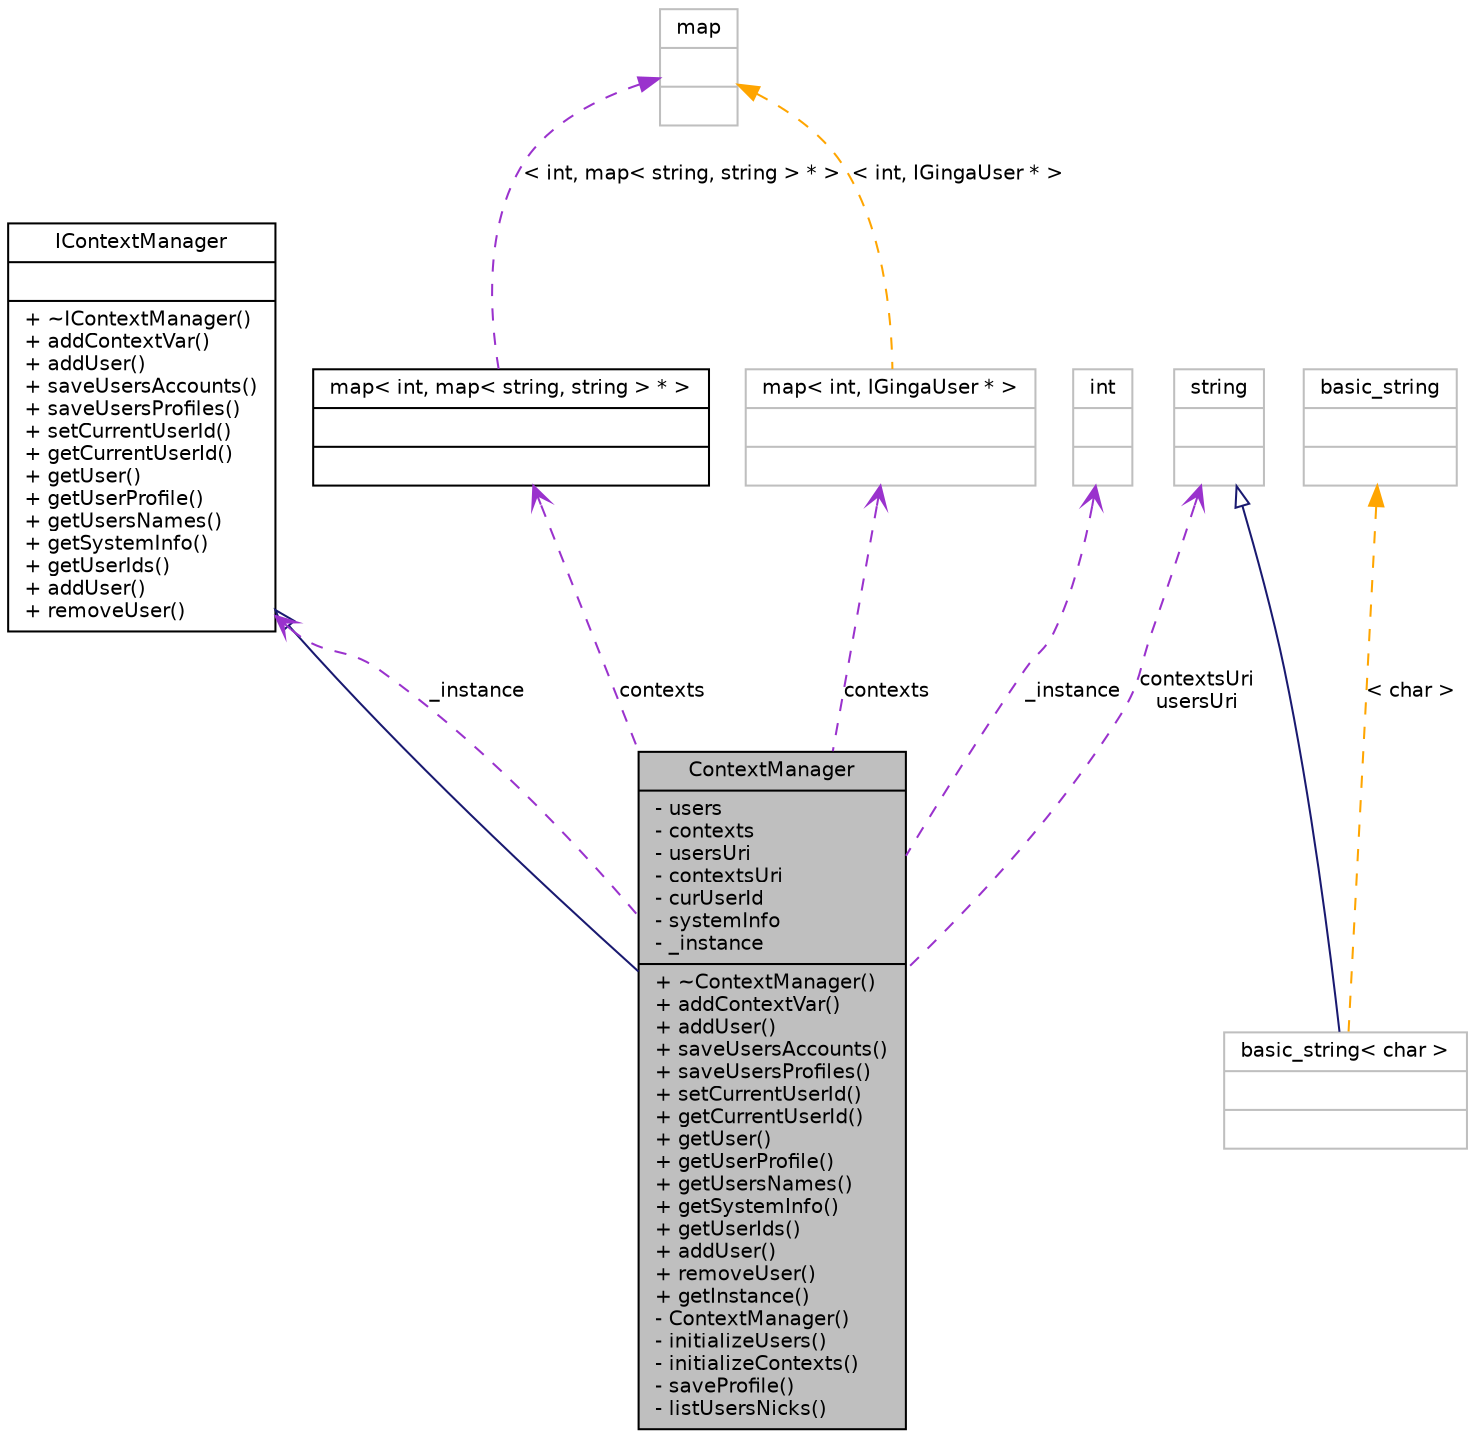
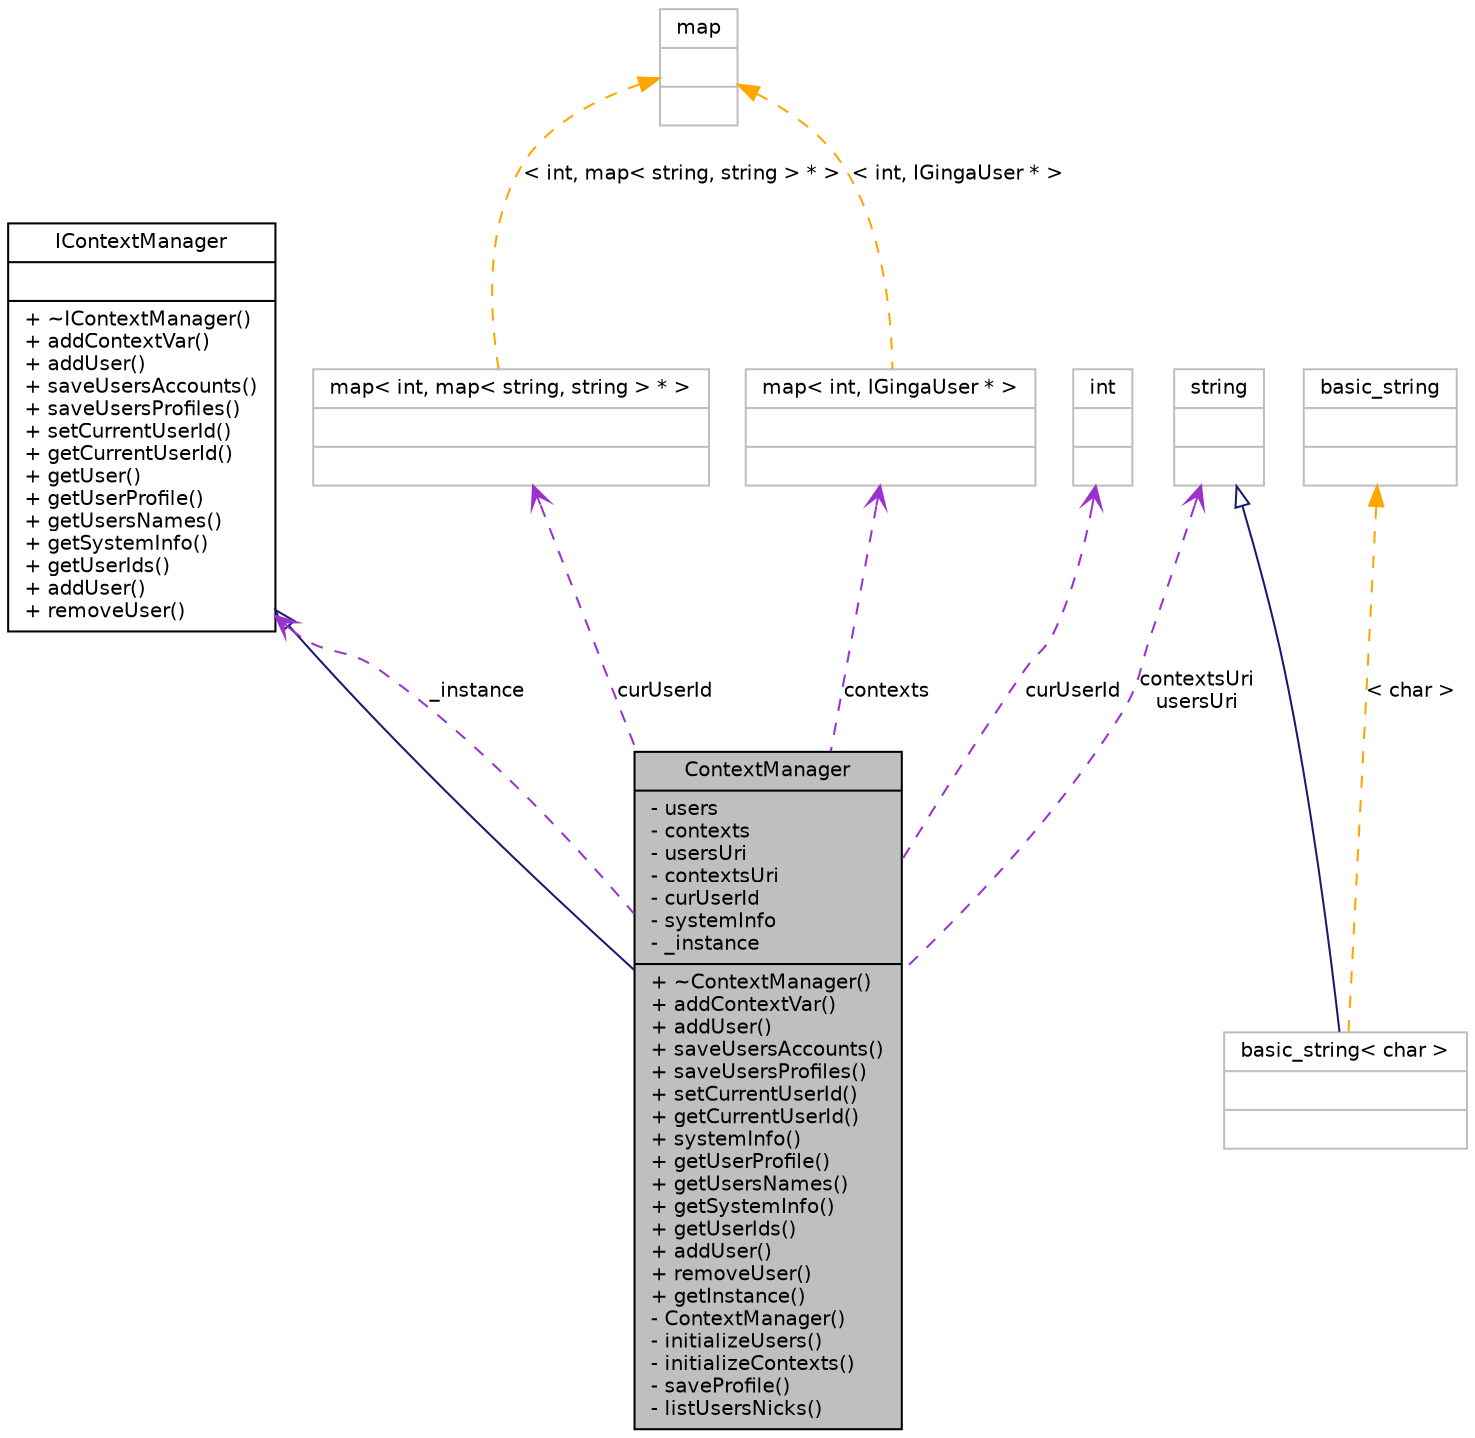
(508, 194) -> (508, 194)
(511, 427) -> (511, 427)
(663, 692) -> (665, 692)
(1073, 692) -> (1073, 692)
(714, 1139) -> (726, 1139)
